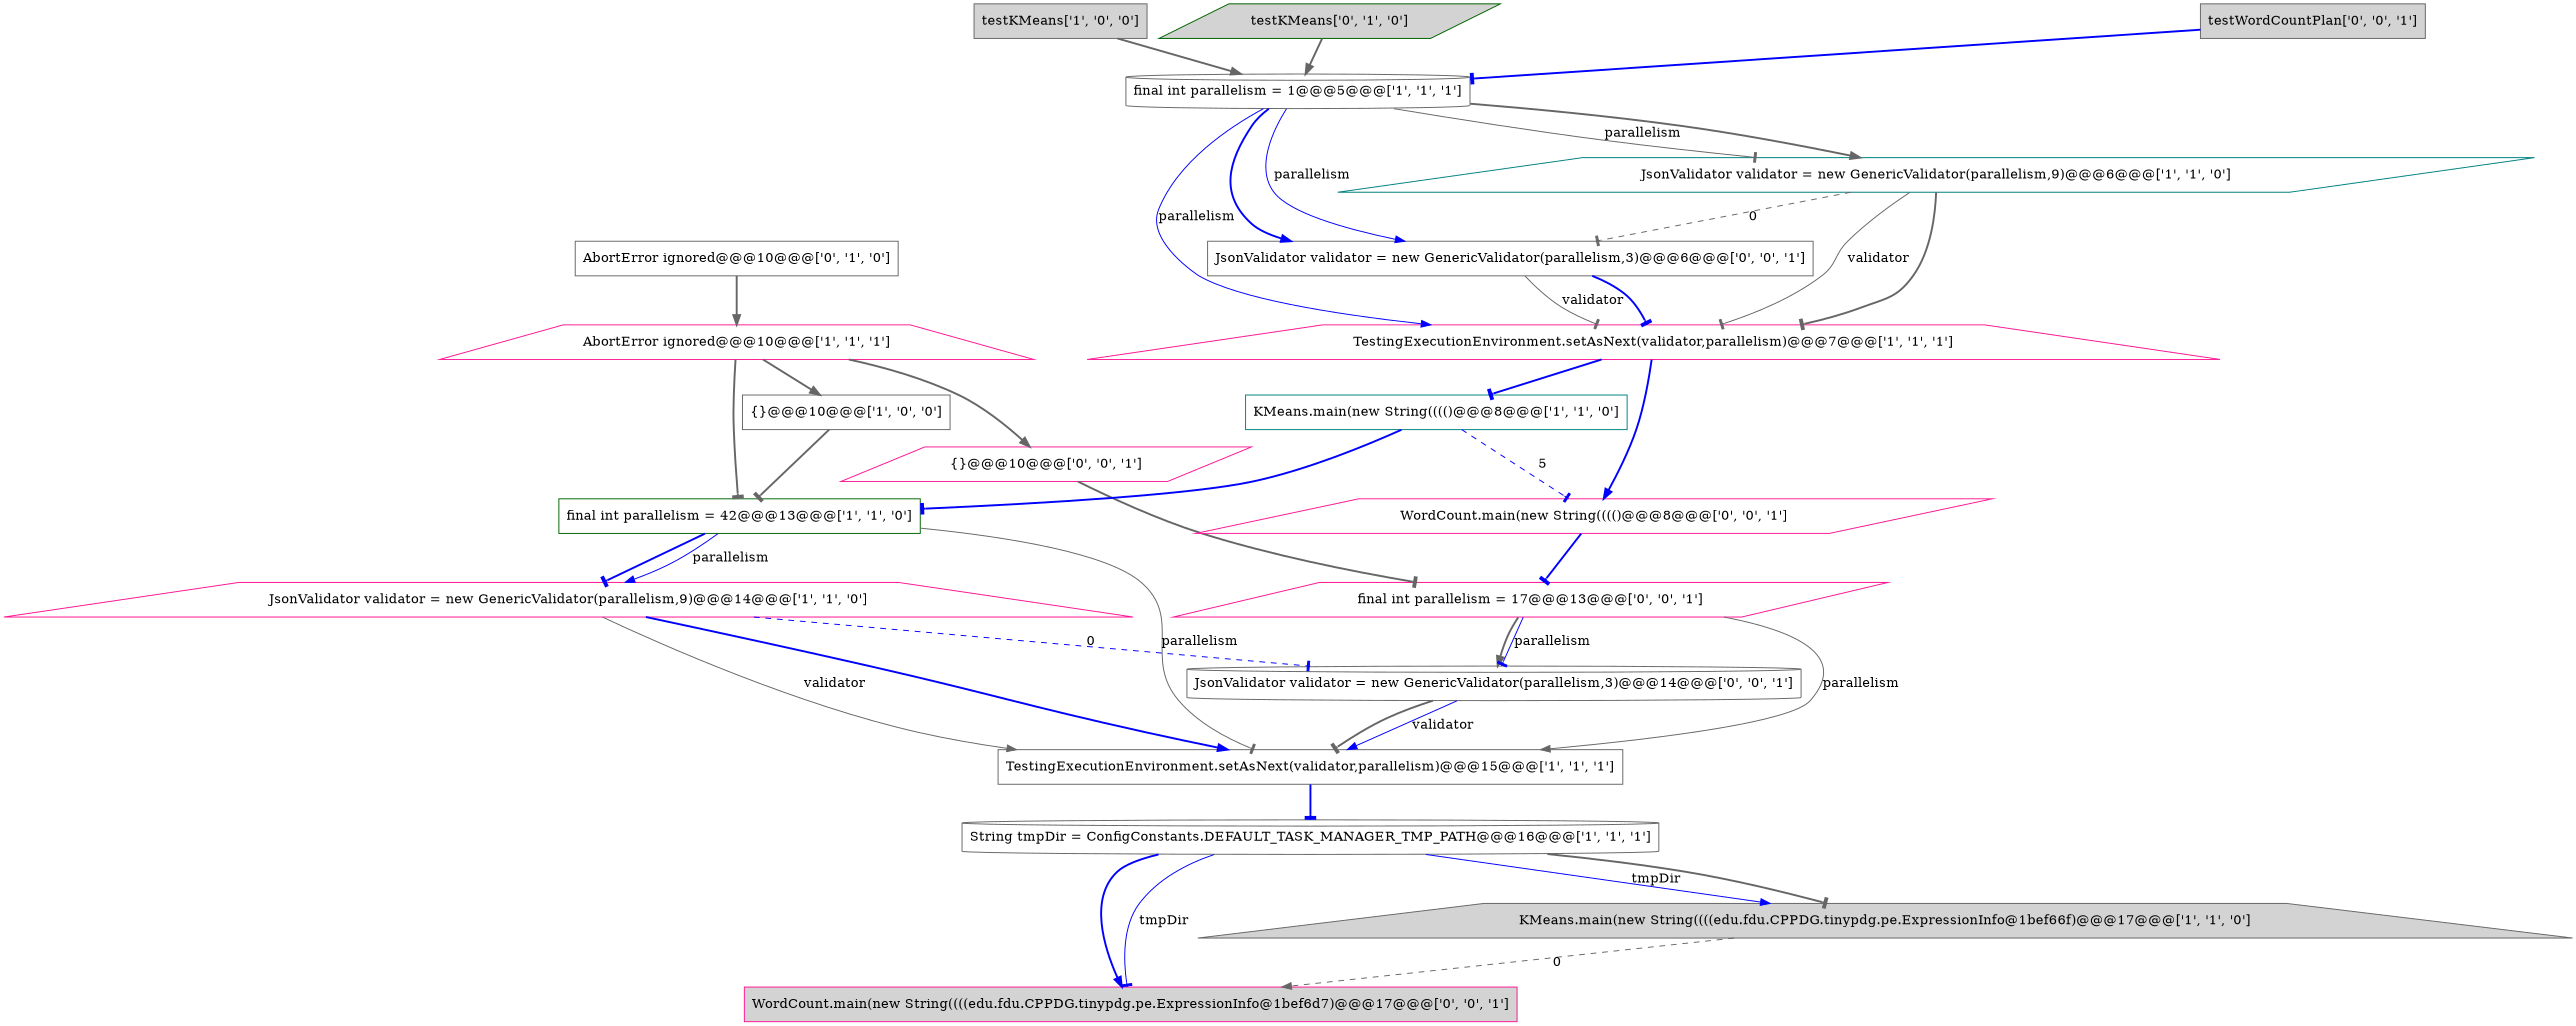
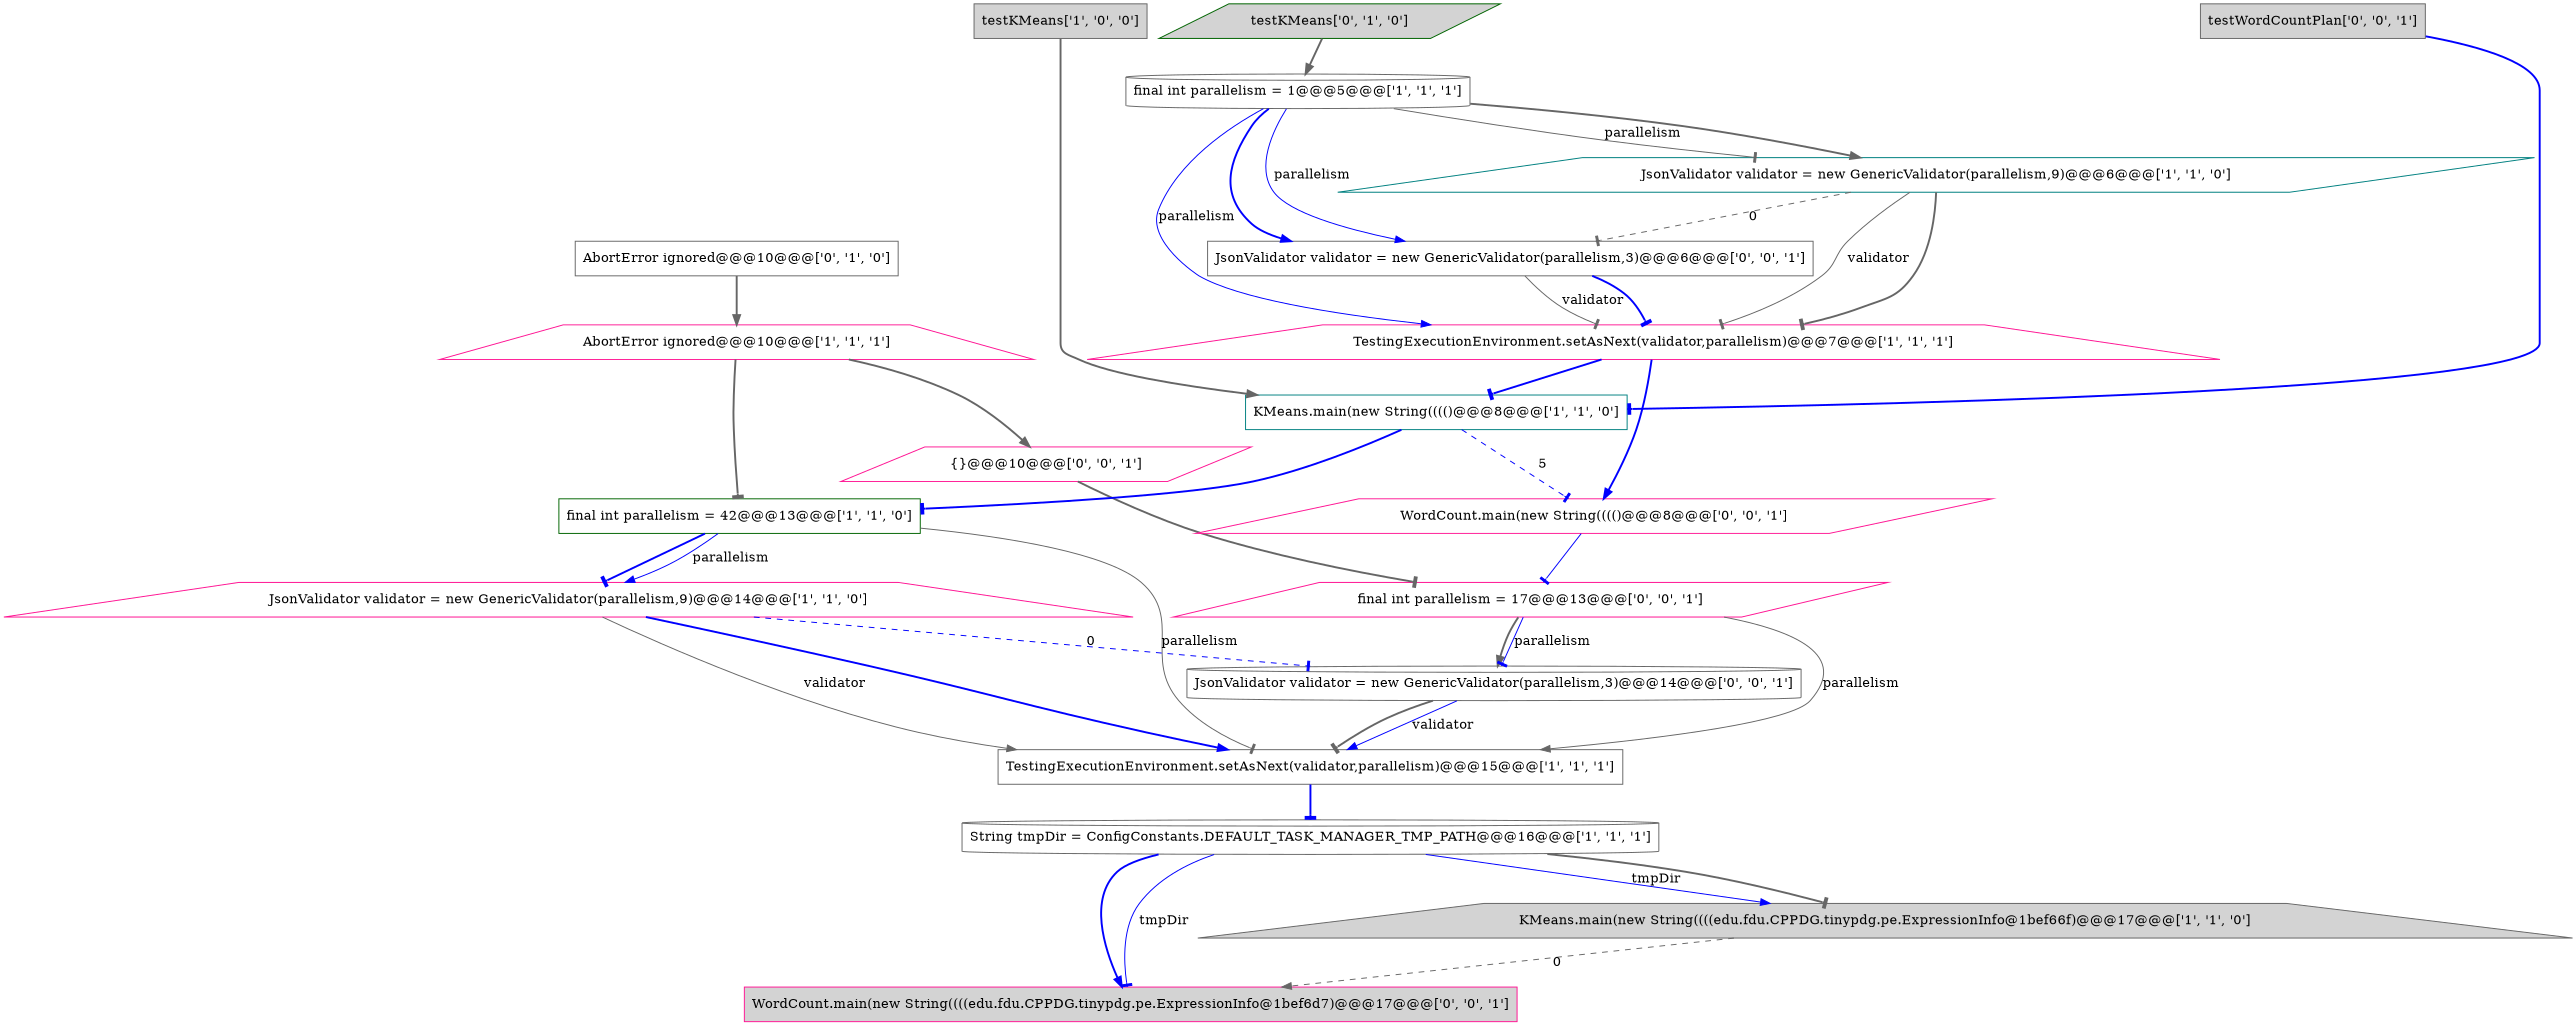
(1838, 54) -> (2281, 386)
(1174, 55) -> (1061, 290)
(846, 412) -> none
(1564, 556) -> (1564, 556)
